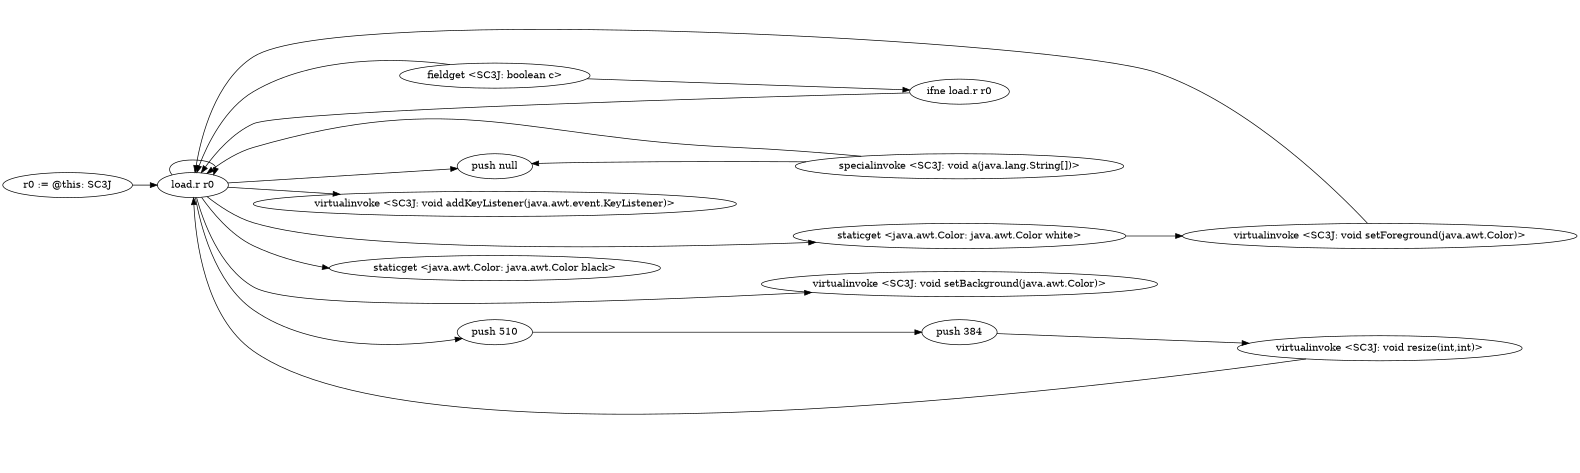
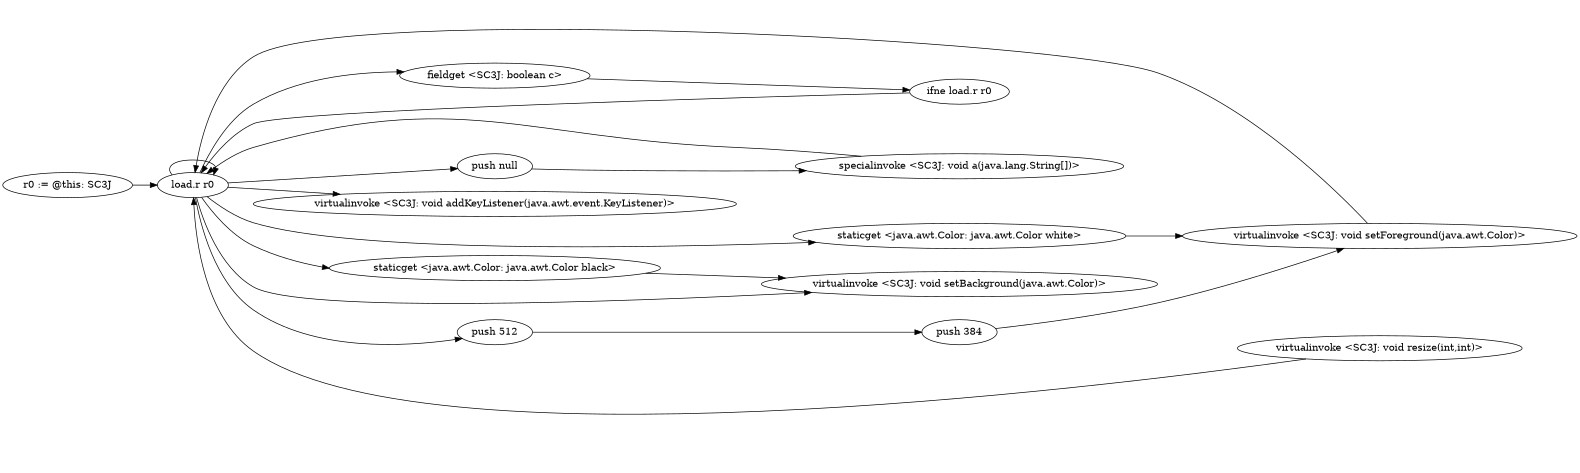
(303, 71) -> (281, 91)
(672, 162) -> (665, 171)
none -> (712, 276)
(495, 332) -> (495, 332)
(1119, 338) -> (1169, 300)
